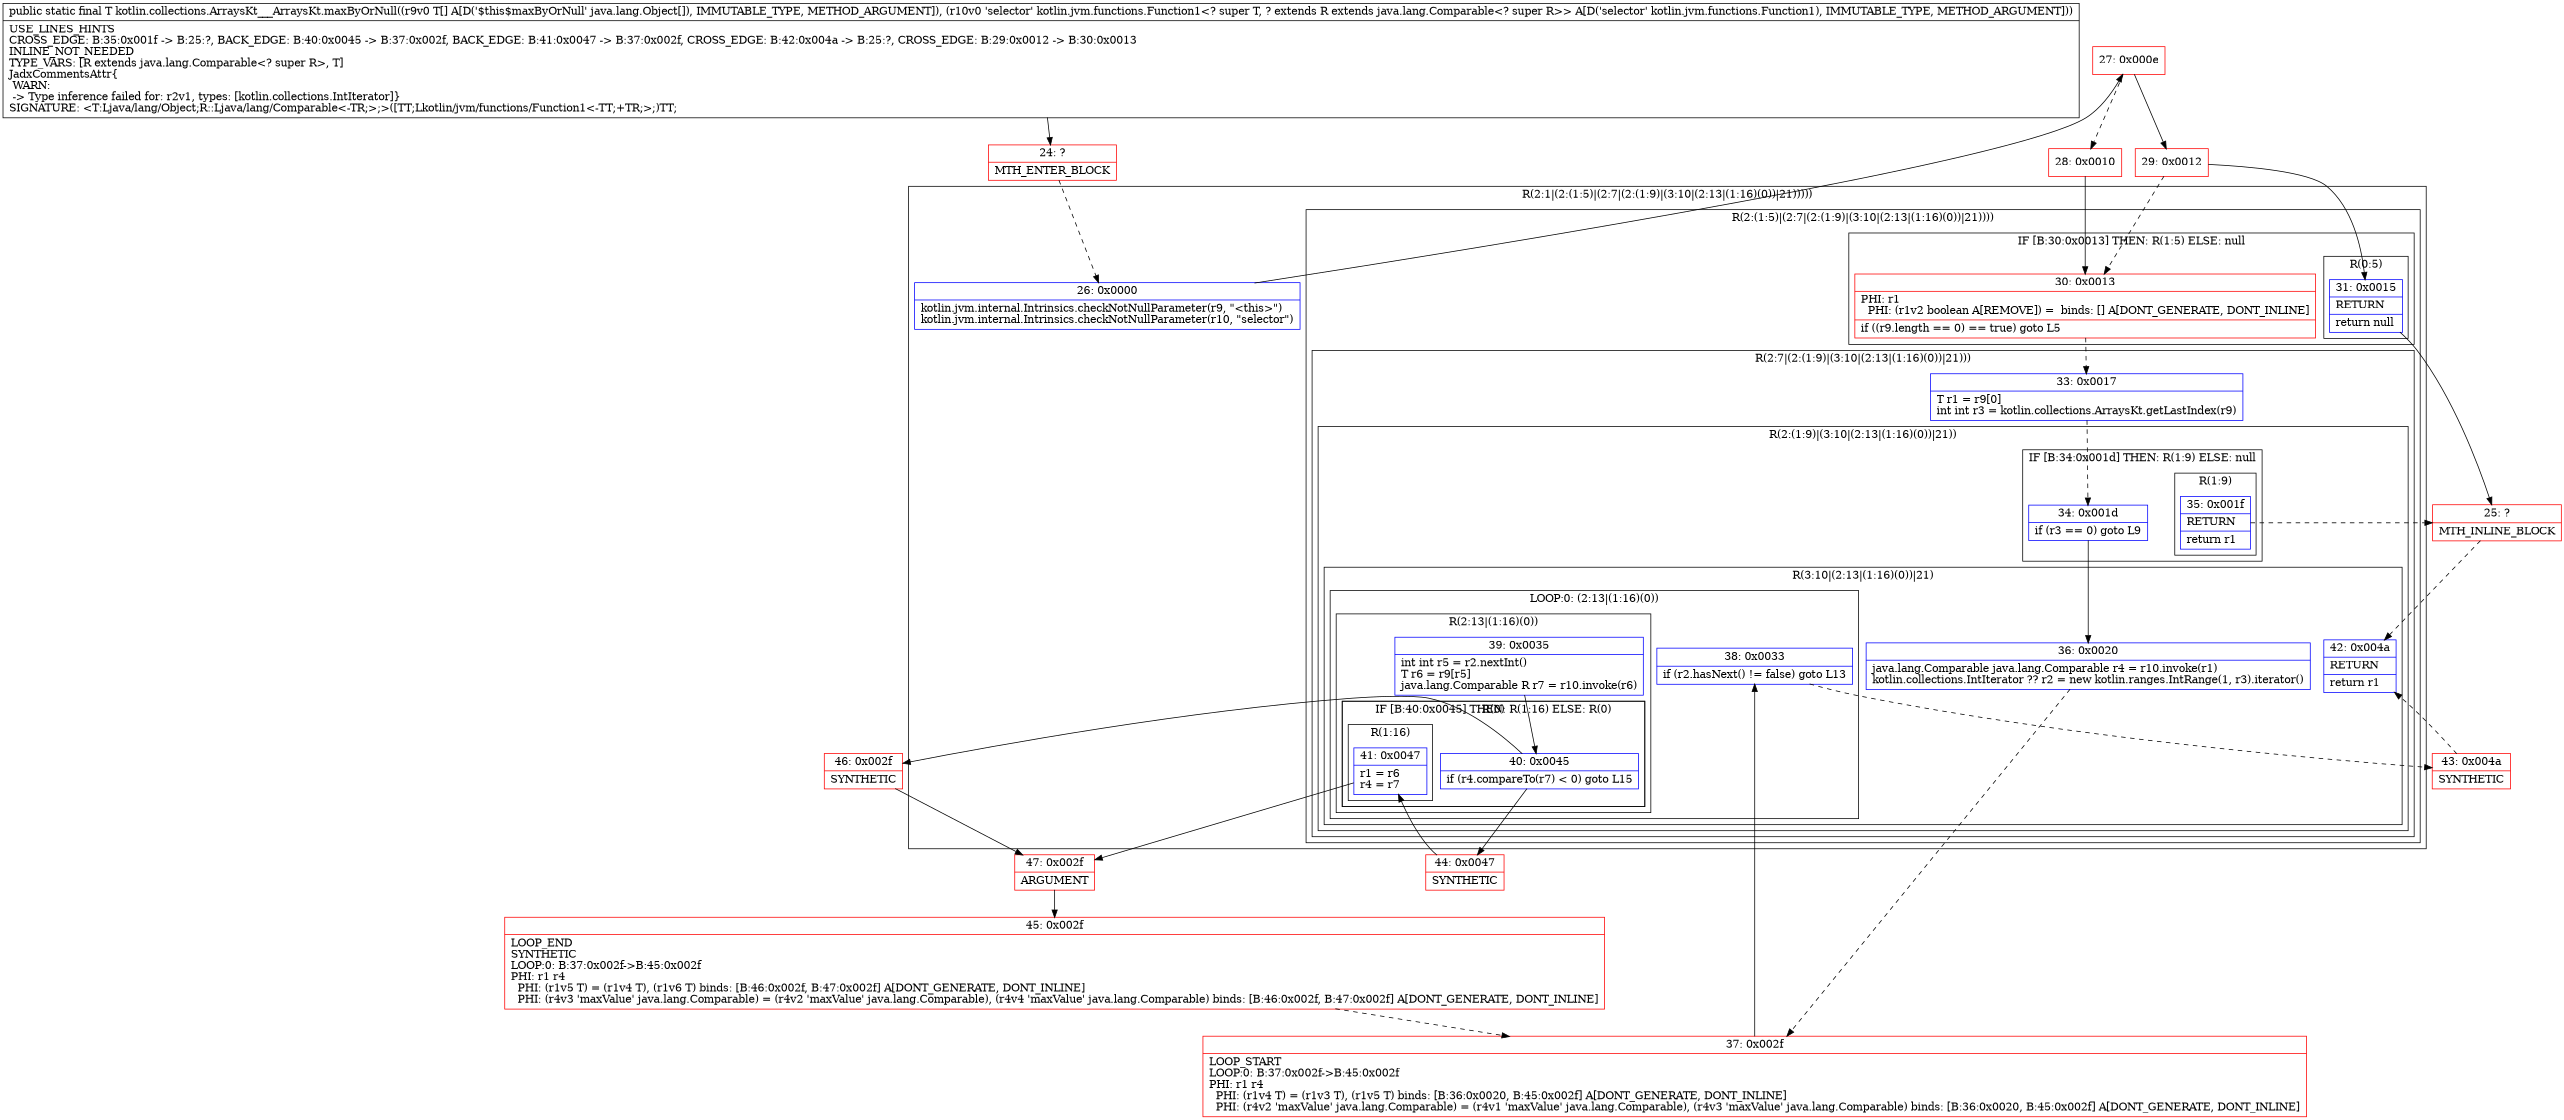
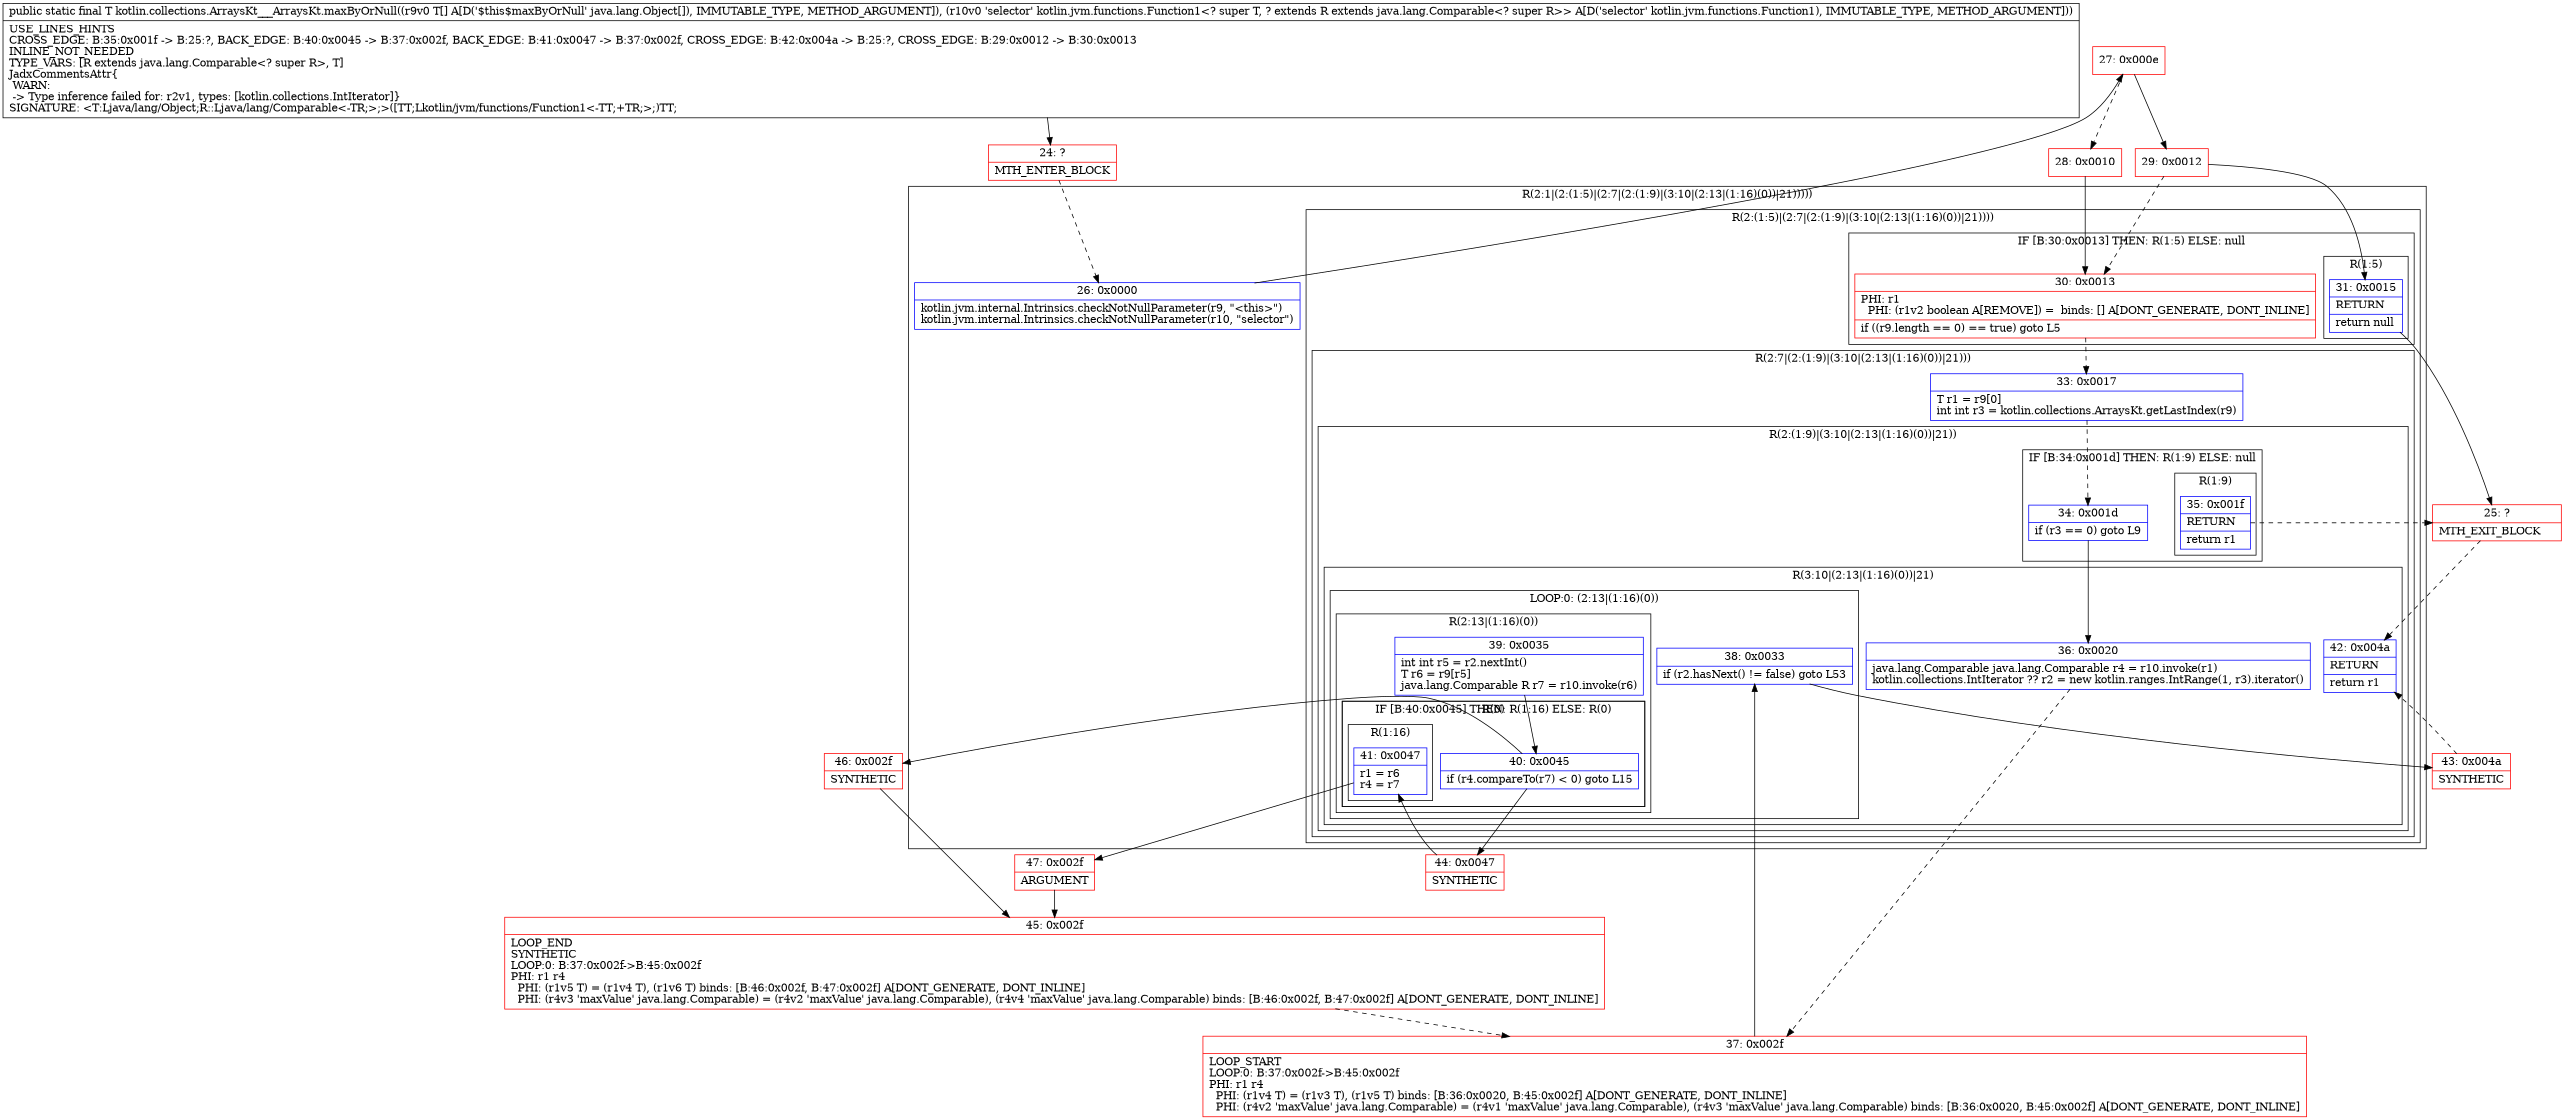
(2366, 265) -> (2366, 265)
(2497, 531) -> (2490, 531)
(1755, 675) -> (1755, 675)
(2115, 736) -> (2115, 736)
(956, 820) -> (945, 853)
